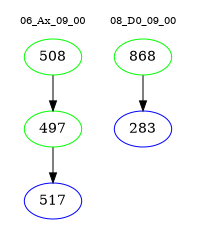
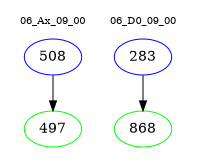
(144, 22) -> (144, 22)
(53, 57) -> (53, 57)
(143, 88) -> (143, 88)
(53, 201) -> none
